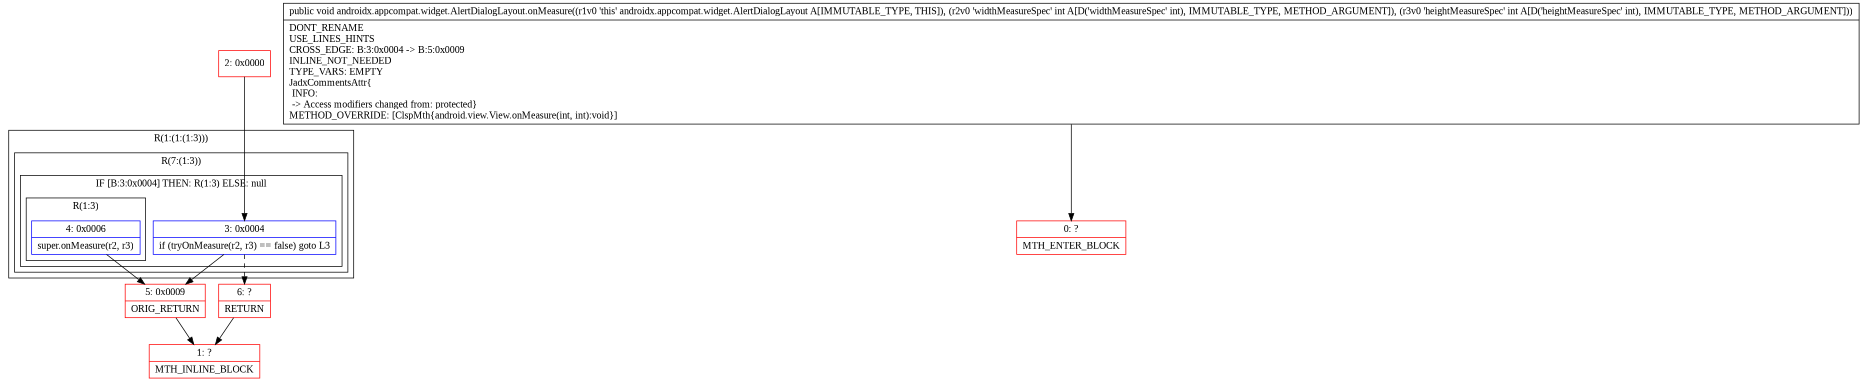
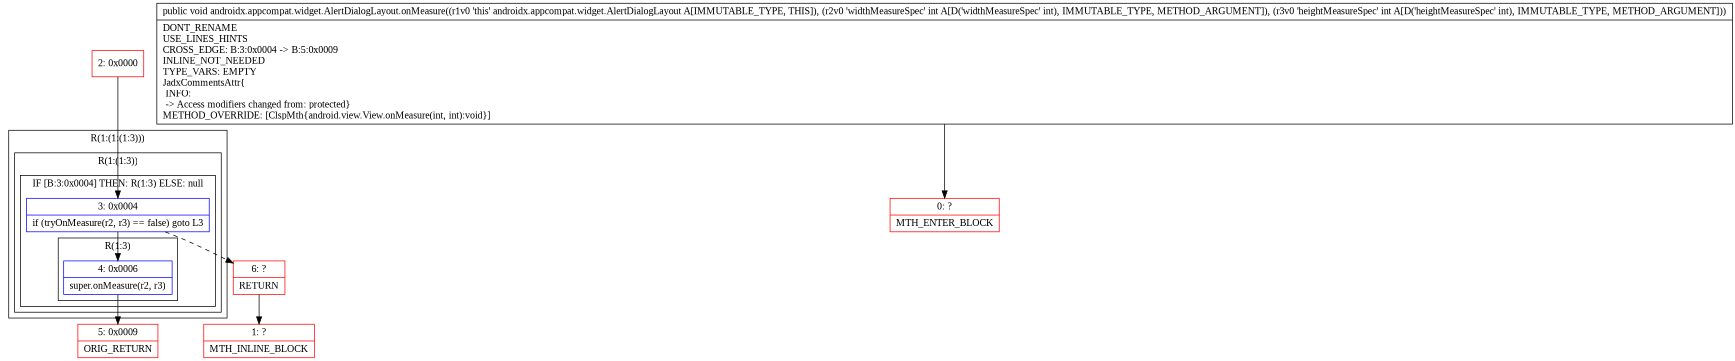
(181, 161) -> (118, 161)
(214, 262) -> (118, 243)
(183, 328) -> none
